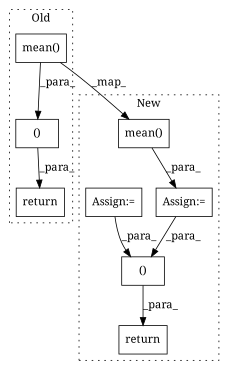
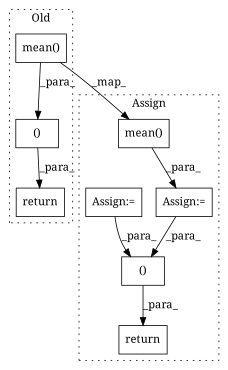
(149, 104) -> (149, 104)
